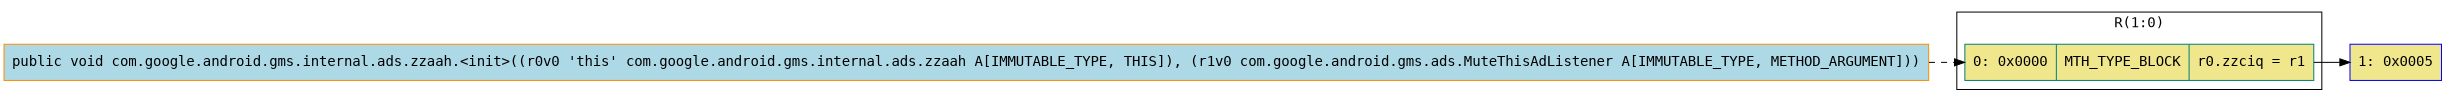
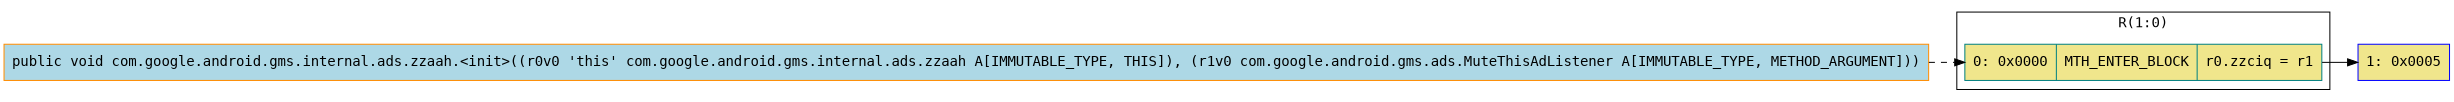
(2123, 62) -> (2127, 62)
